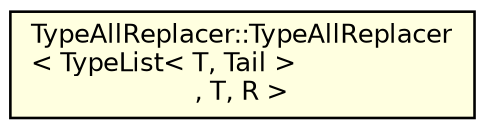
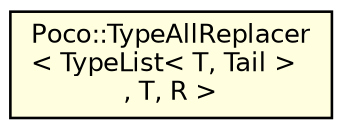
(242, 65) -> (171, 65)
